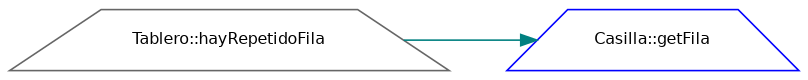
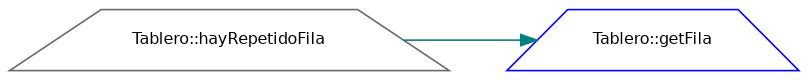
(653, 40) -> (653, 40)
